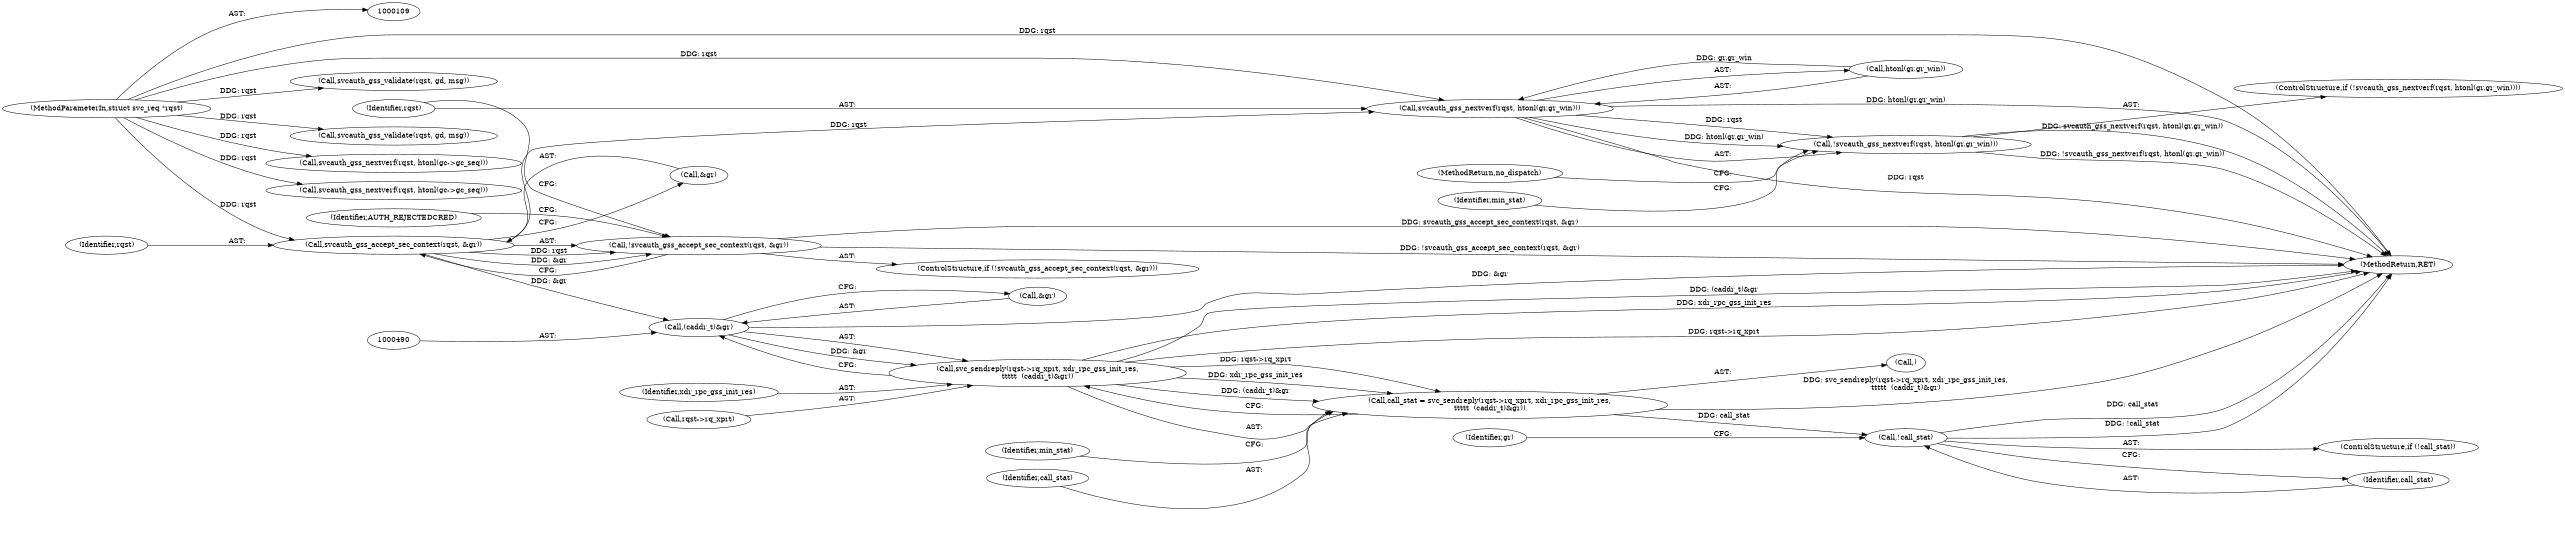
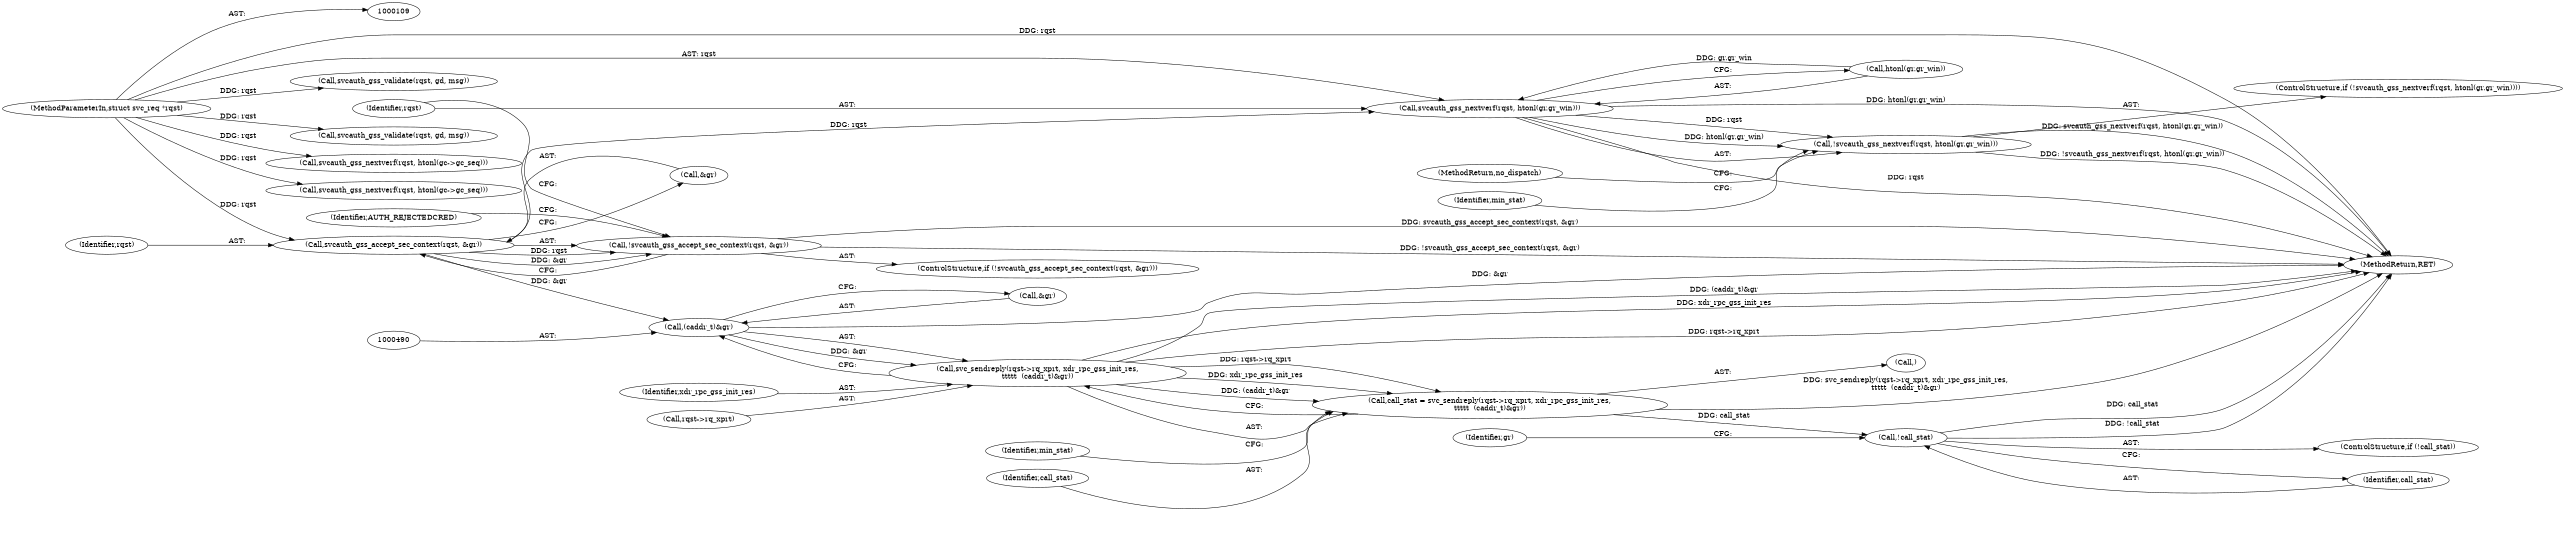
(699, 54) -> (699, 54)
(1724, 70) -> (1724, 70)
